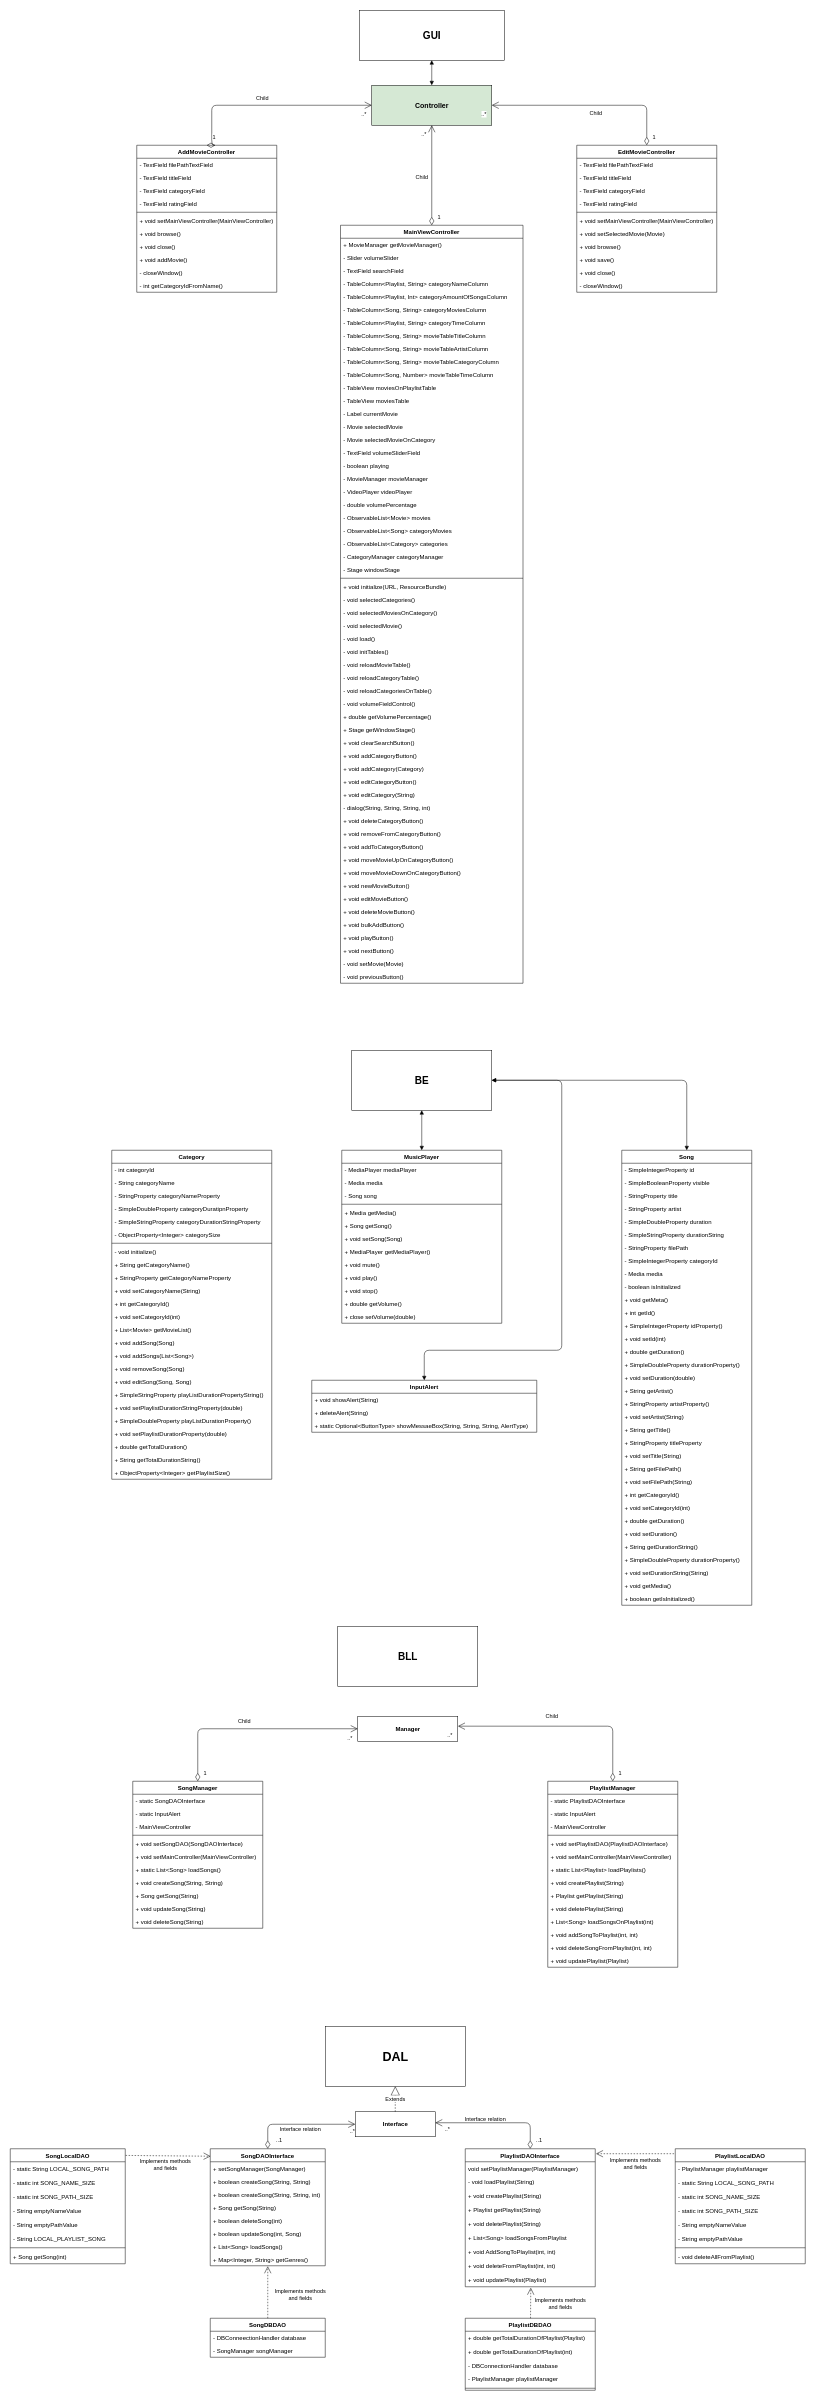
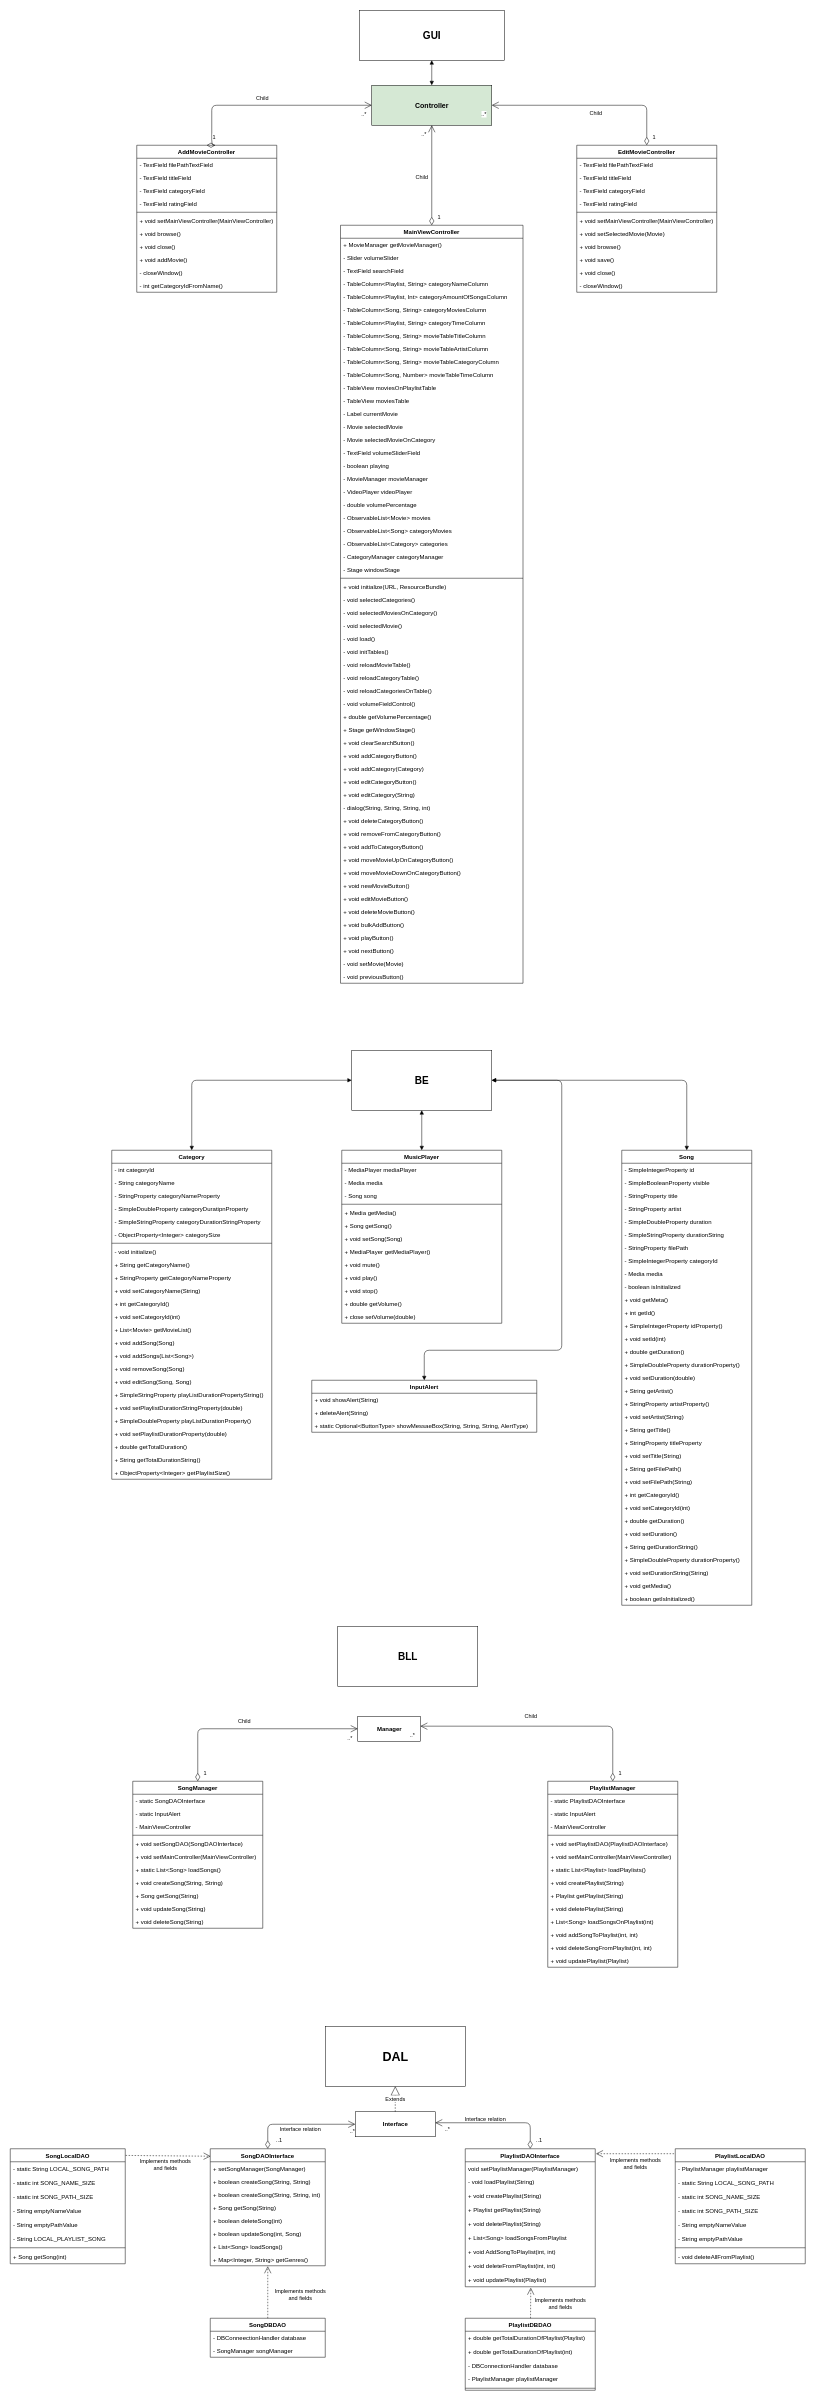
none -> (346, 1080)
(408, 1729) -> (389, 1729)
